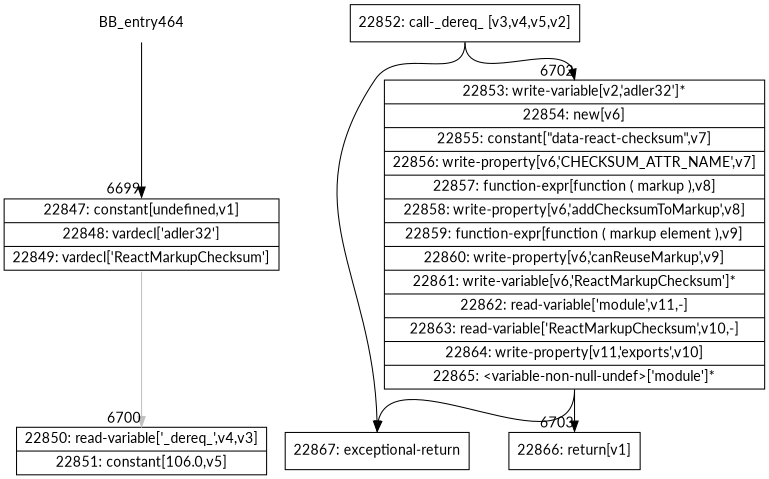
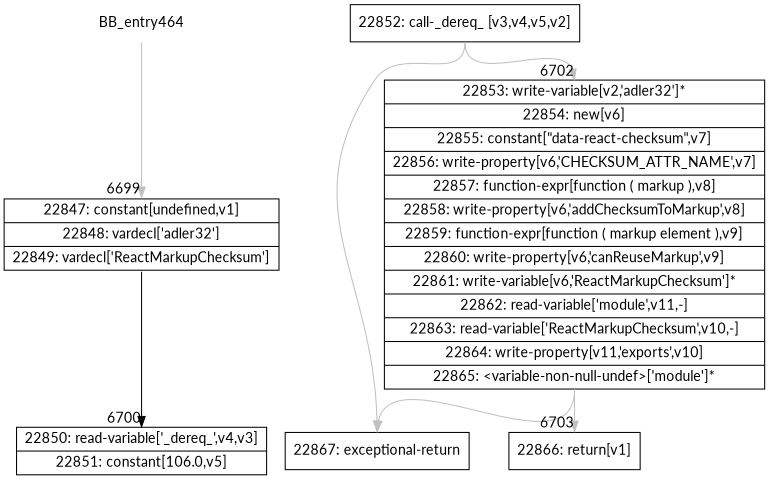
(515, 62) -> (515, 62)
(142, 115) -> (142, 115)
(338, 195) -> (338, 195)
(142, 344) -> (142, 344)
(575, 409) -> (575, 409)
(481, 412) -> (481, 412)
